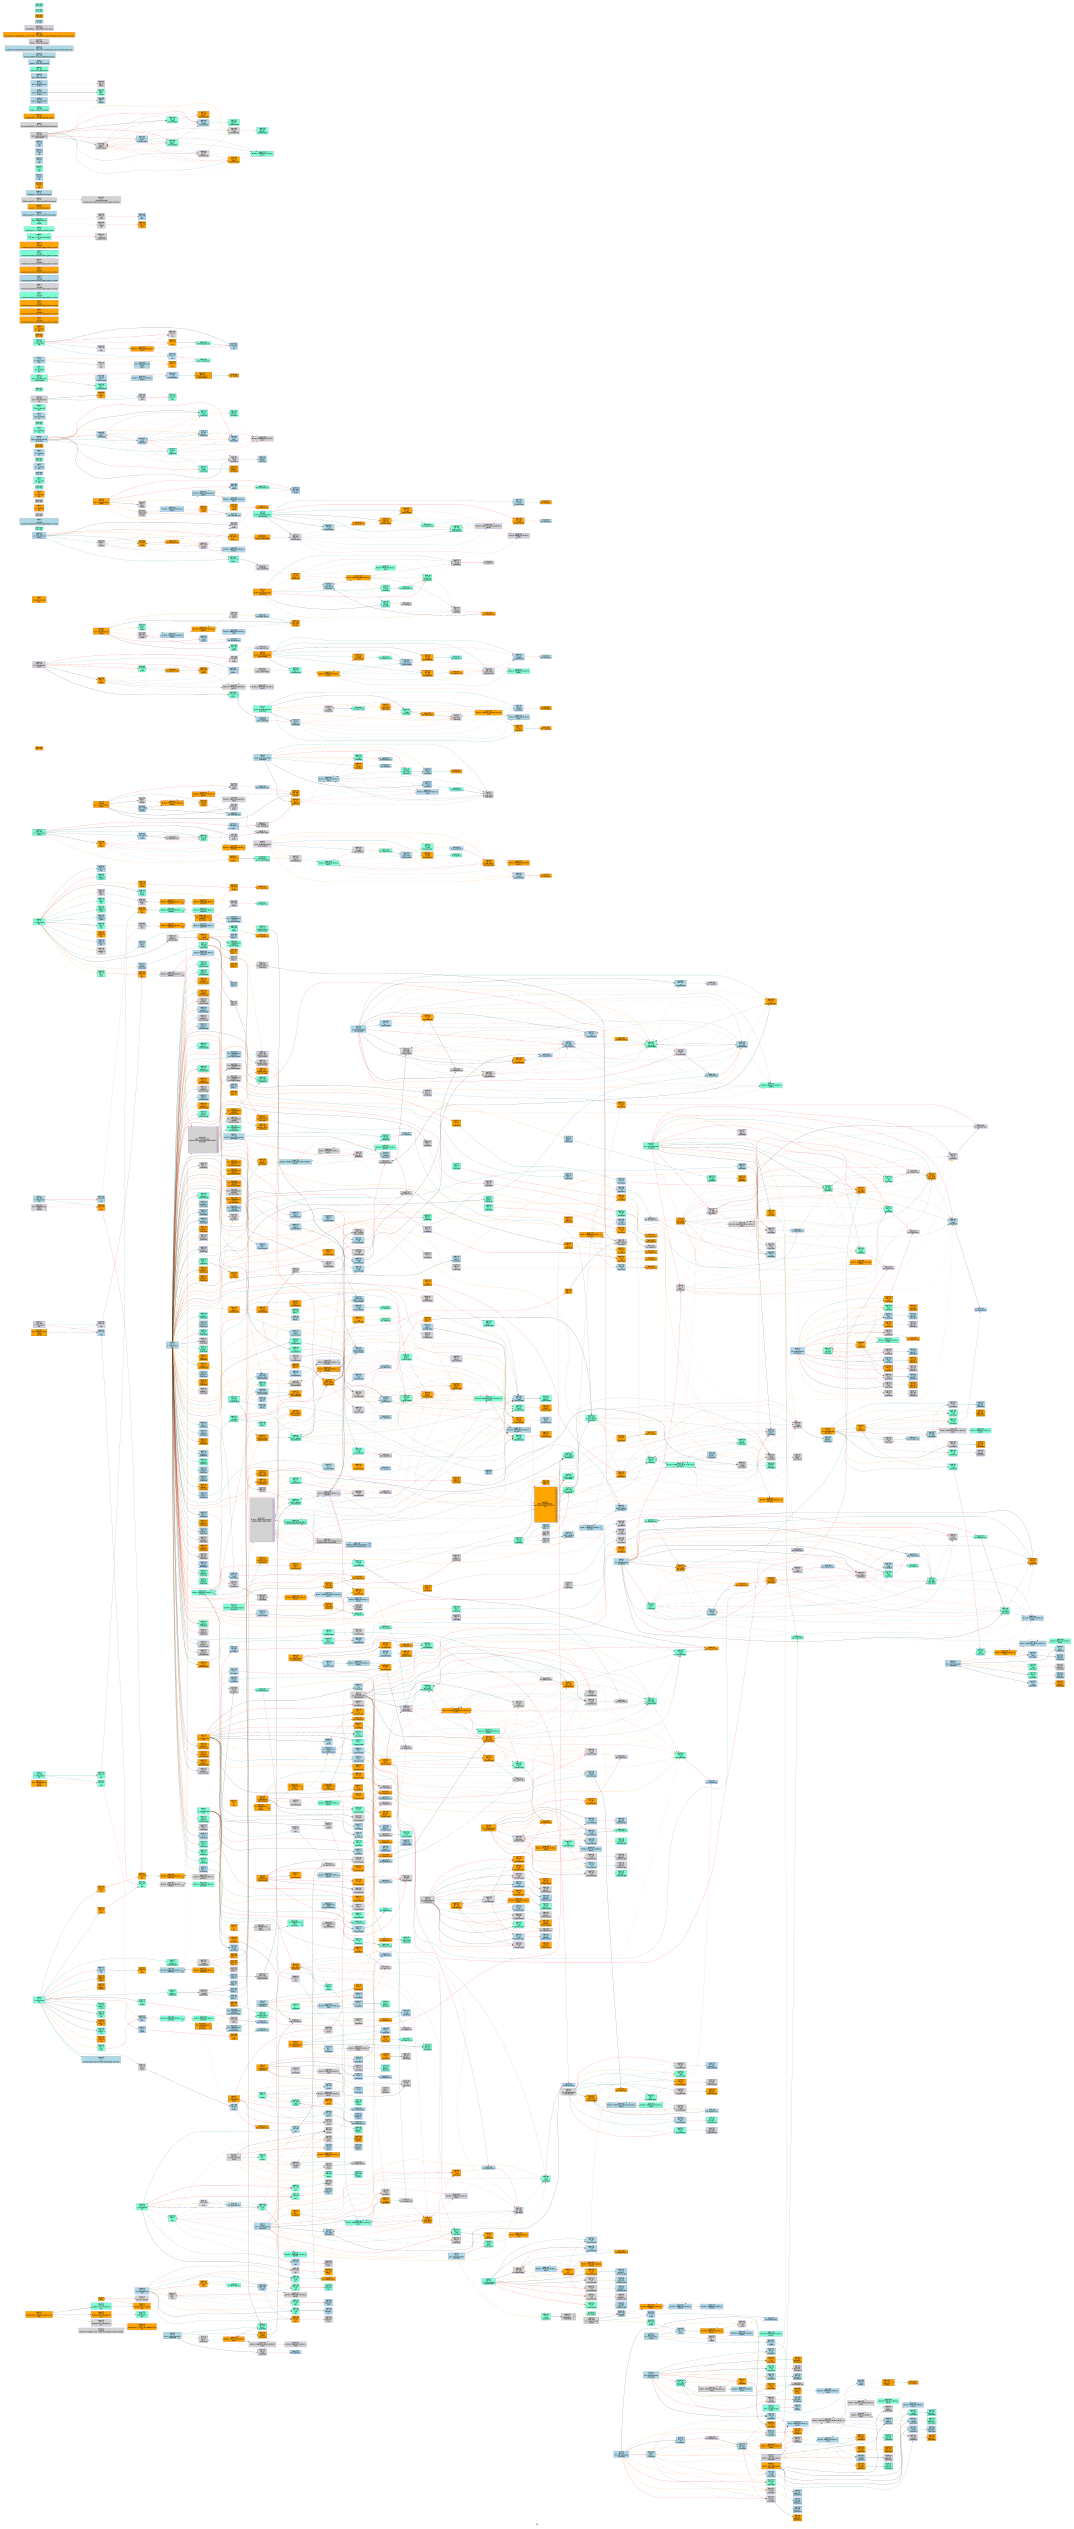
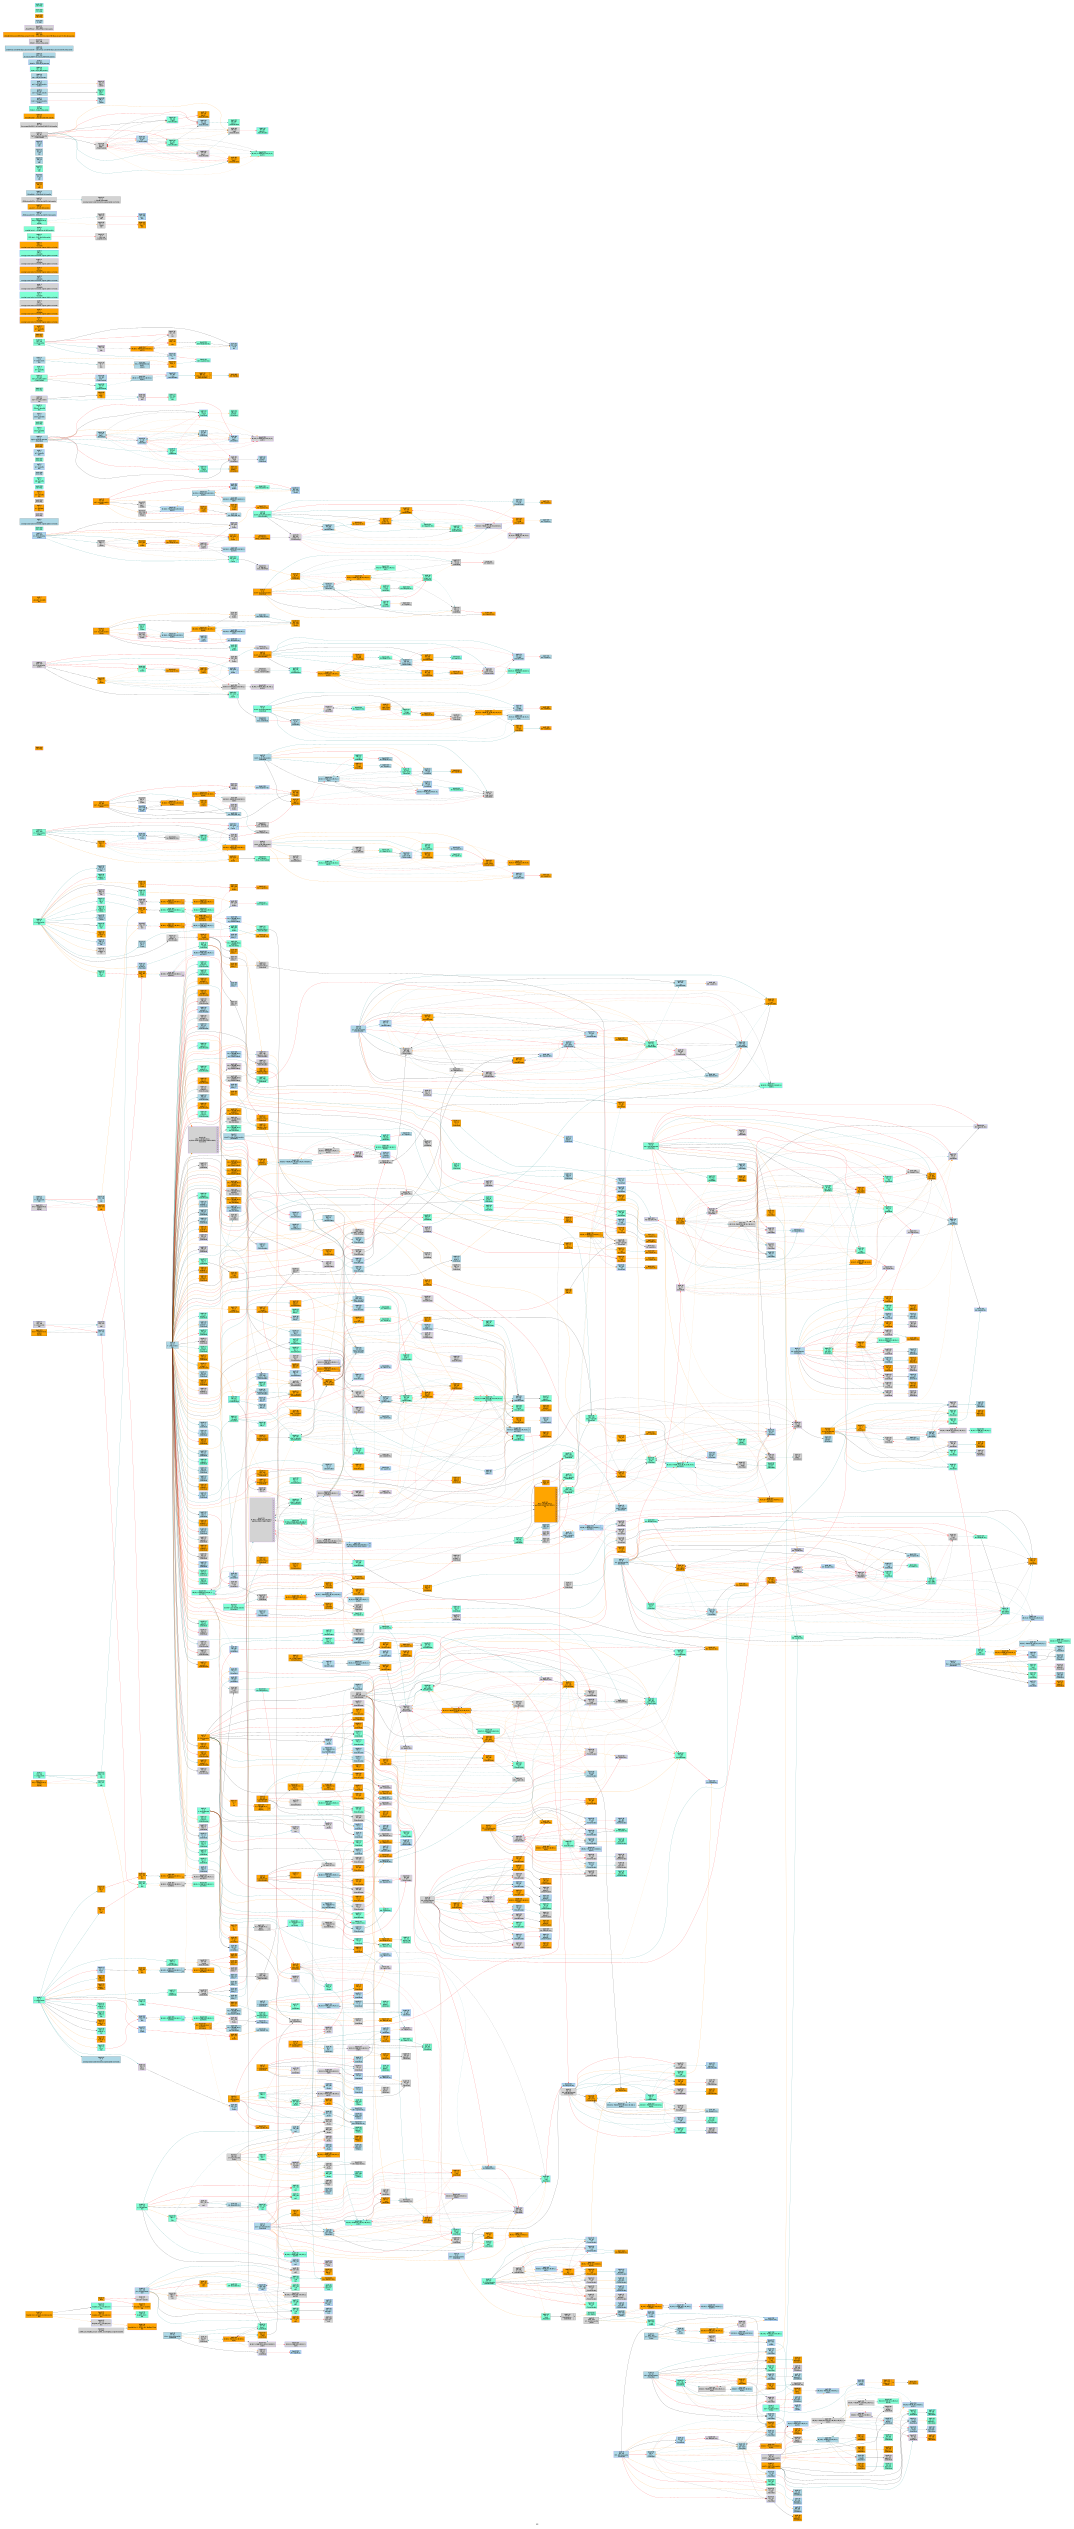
(39, 303) -> (39, 303)
